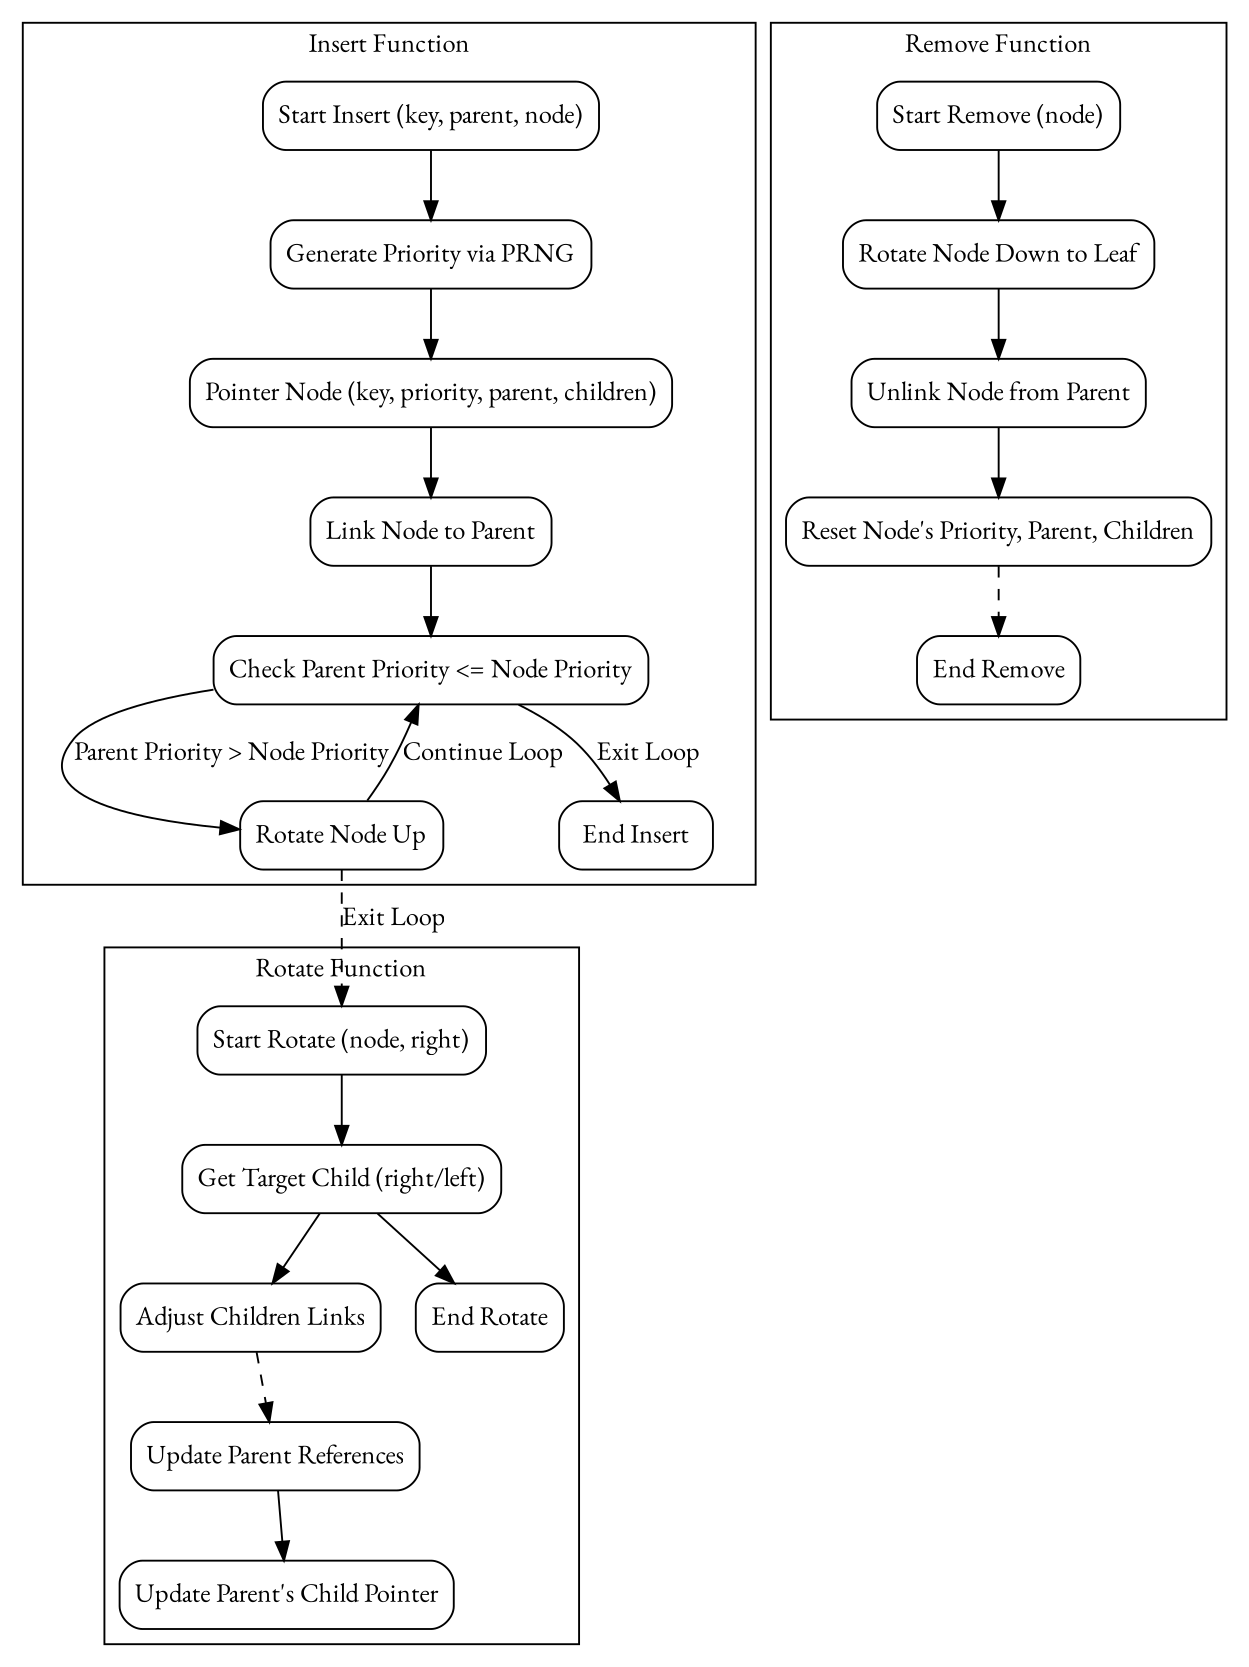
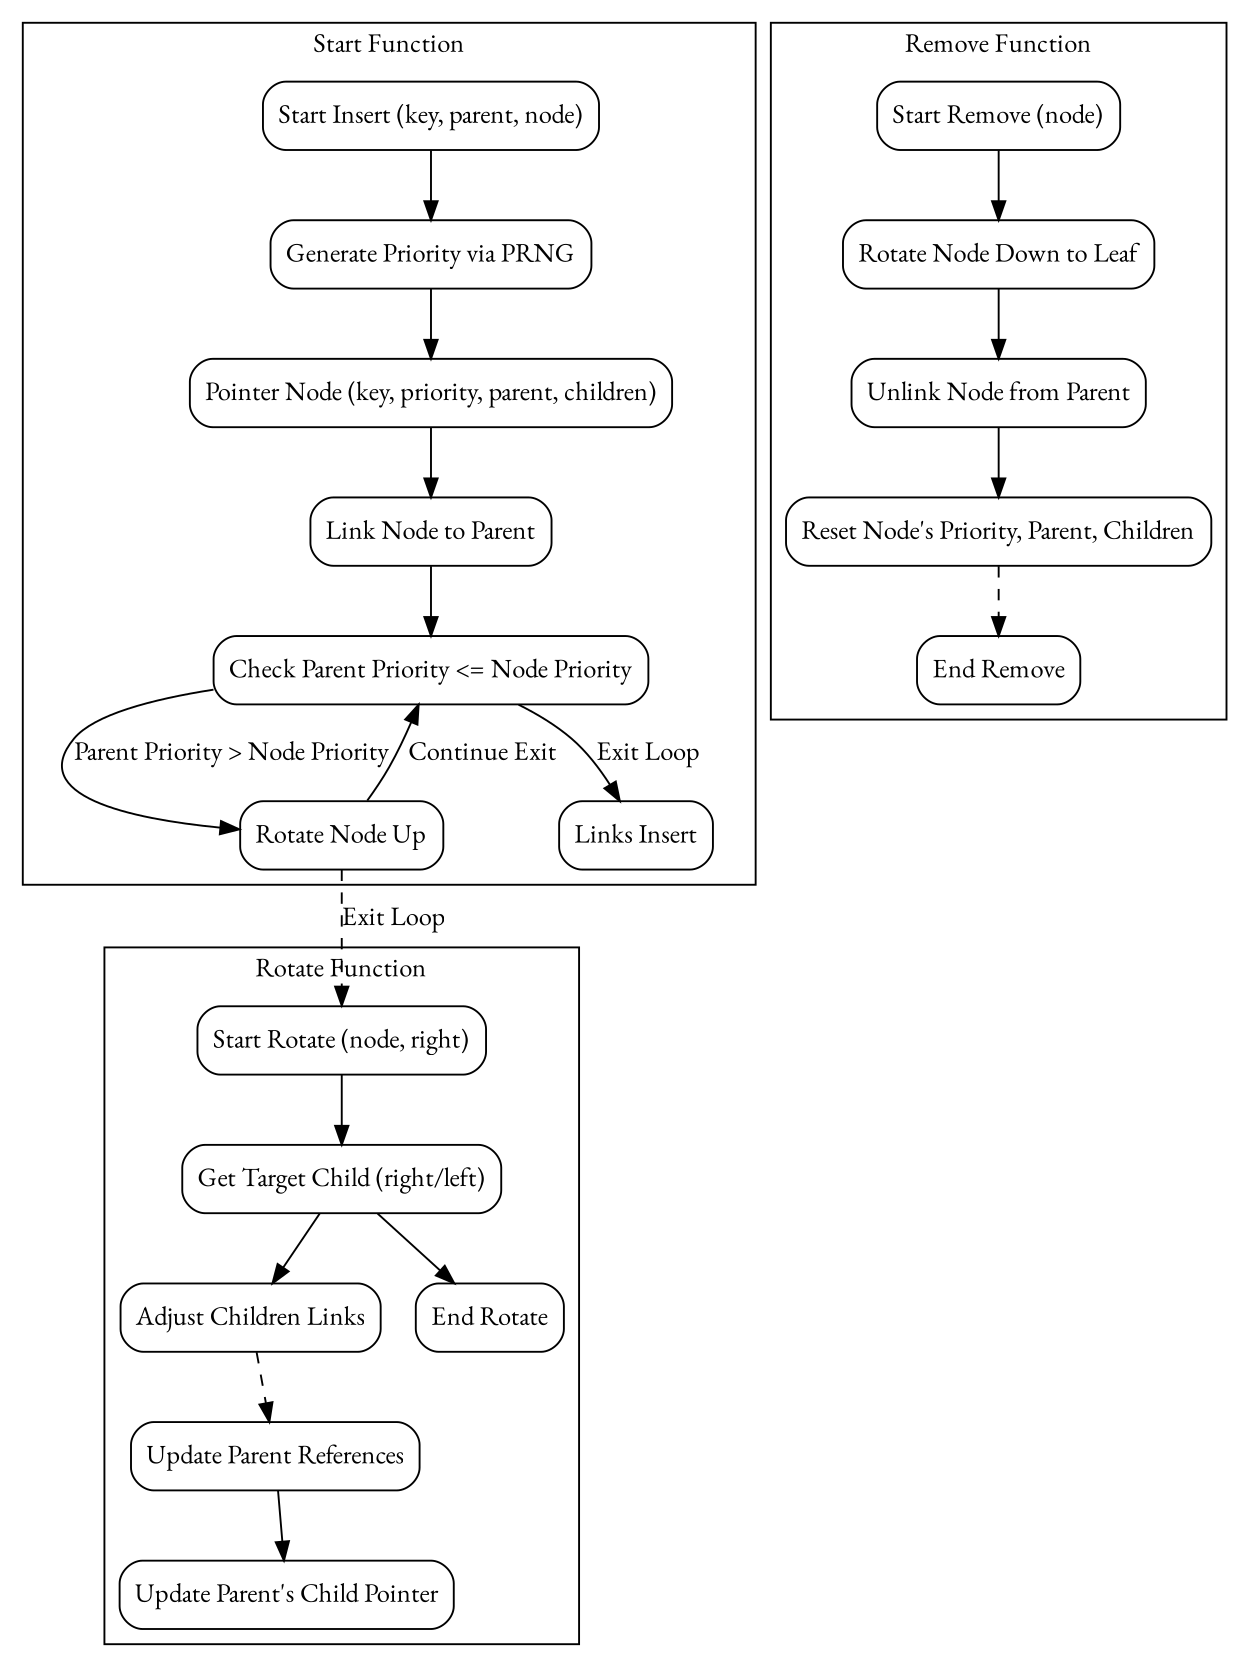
(389, 45) -> (389, 45)
(483, 753) -> (483, 753)
(636, 835) -> (636, 835)
